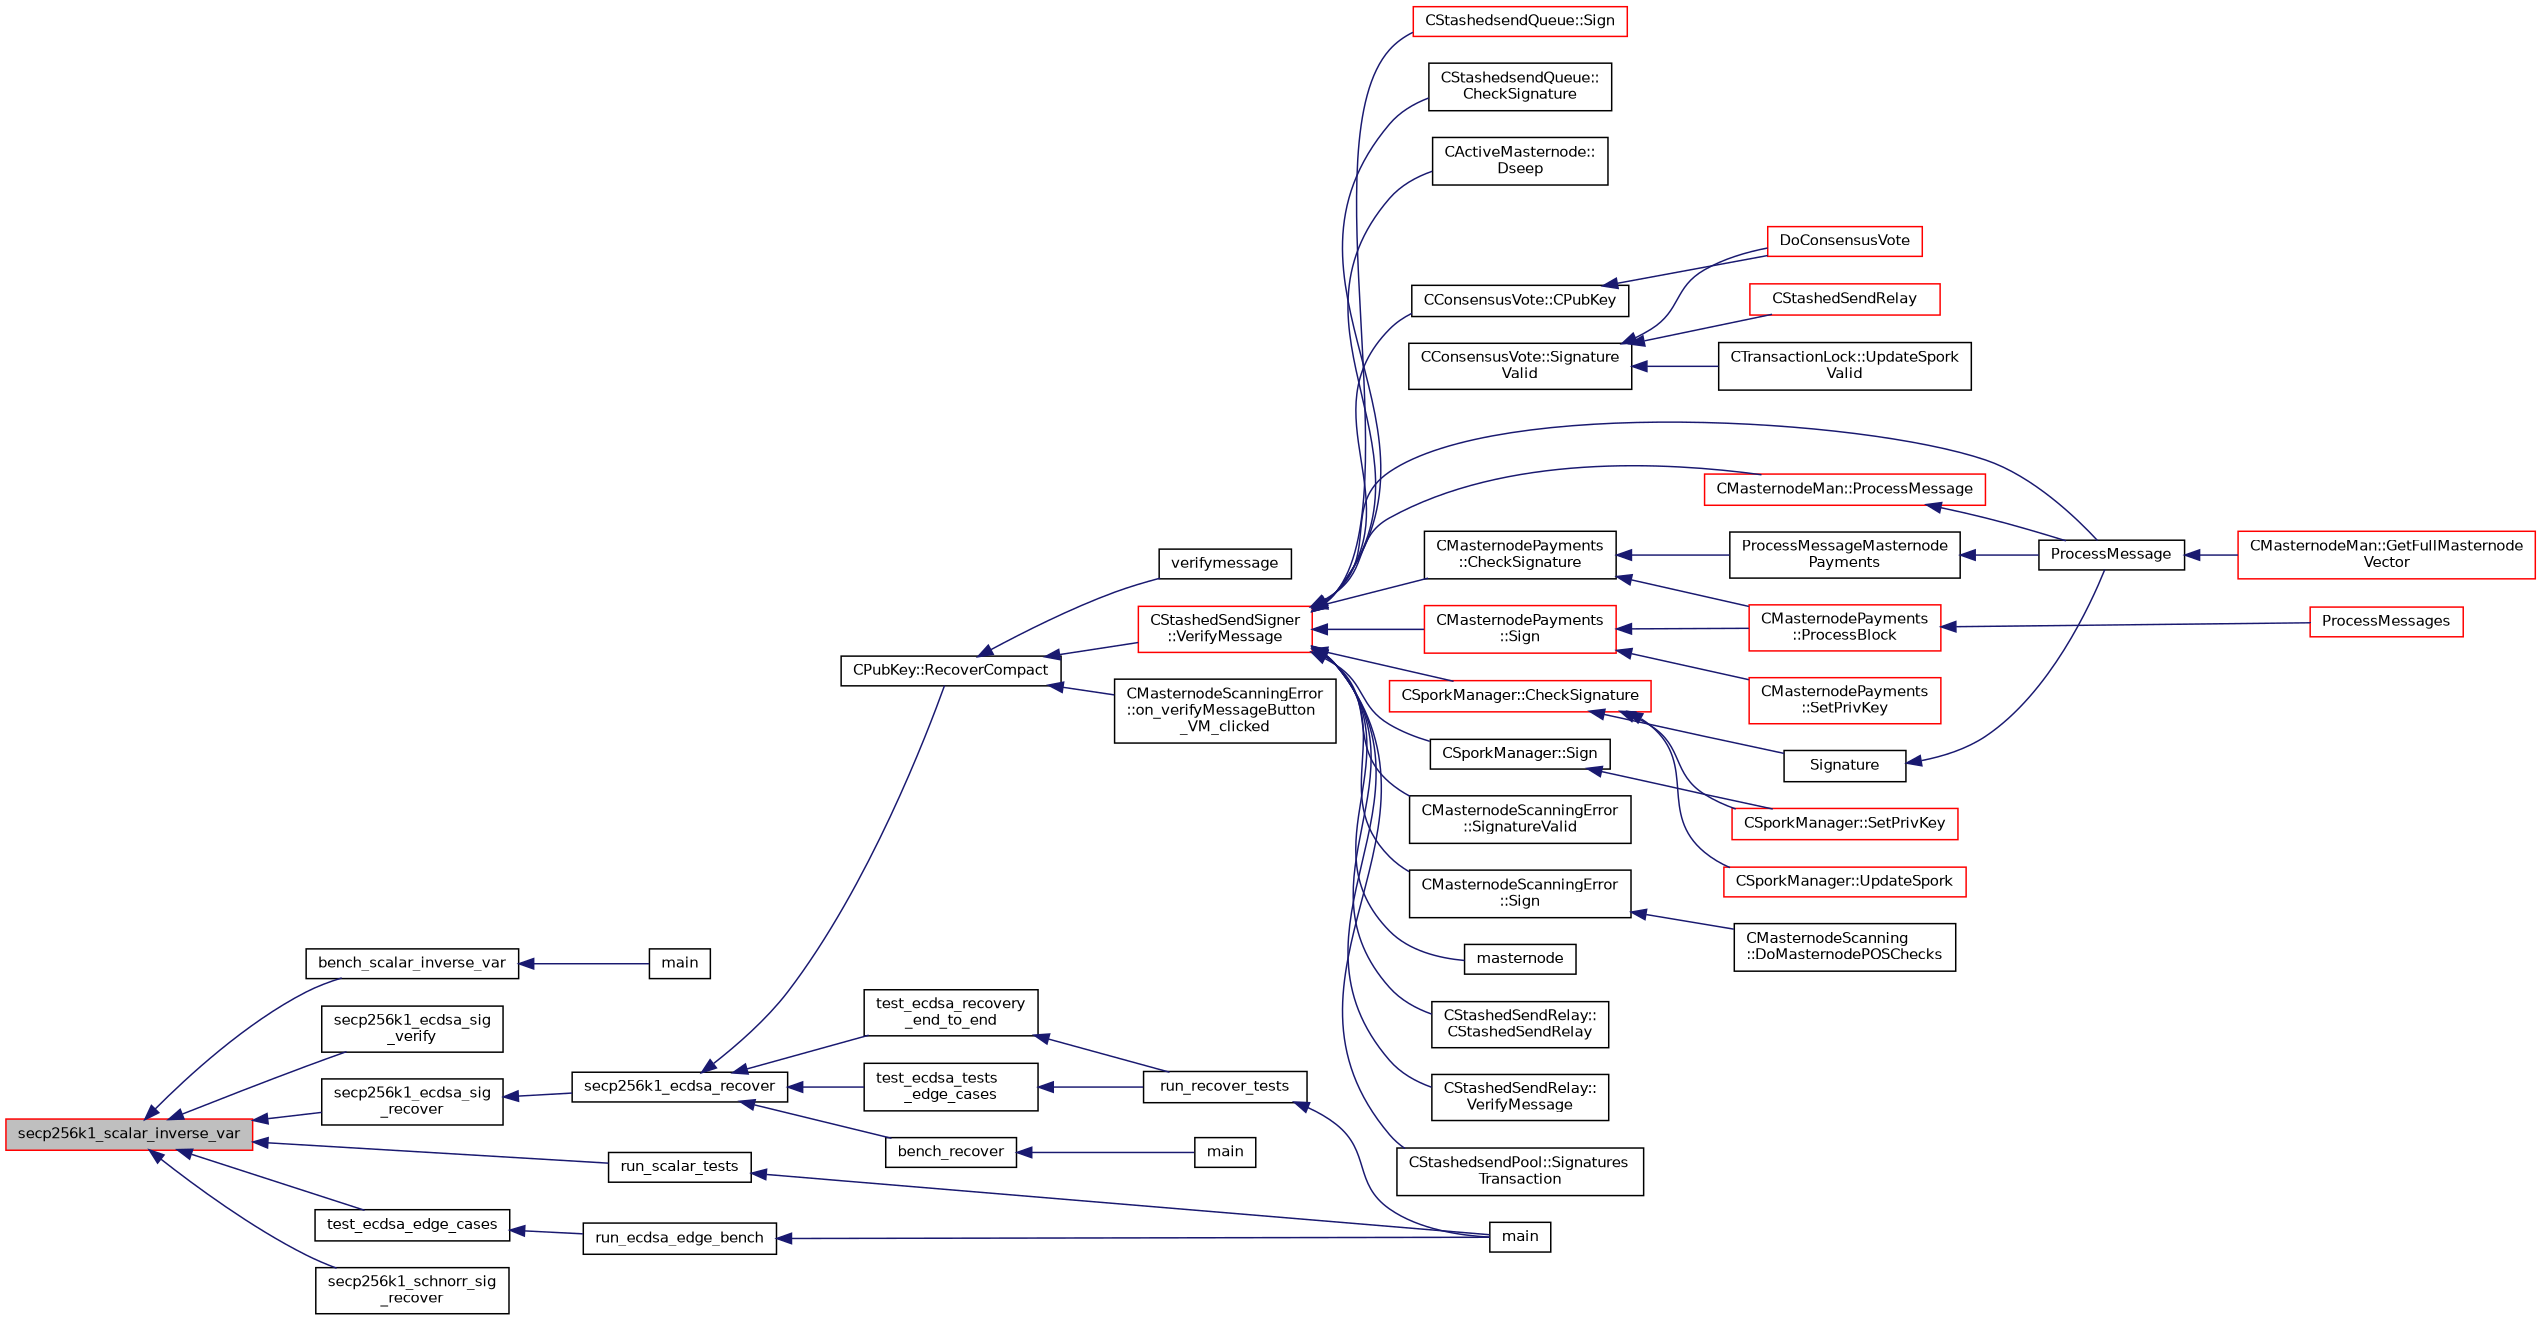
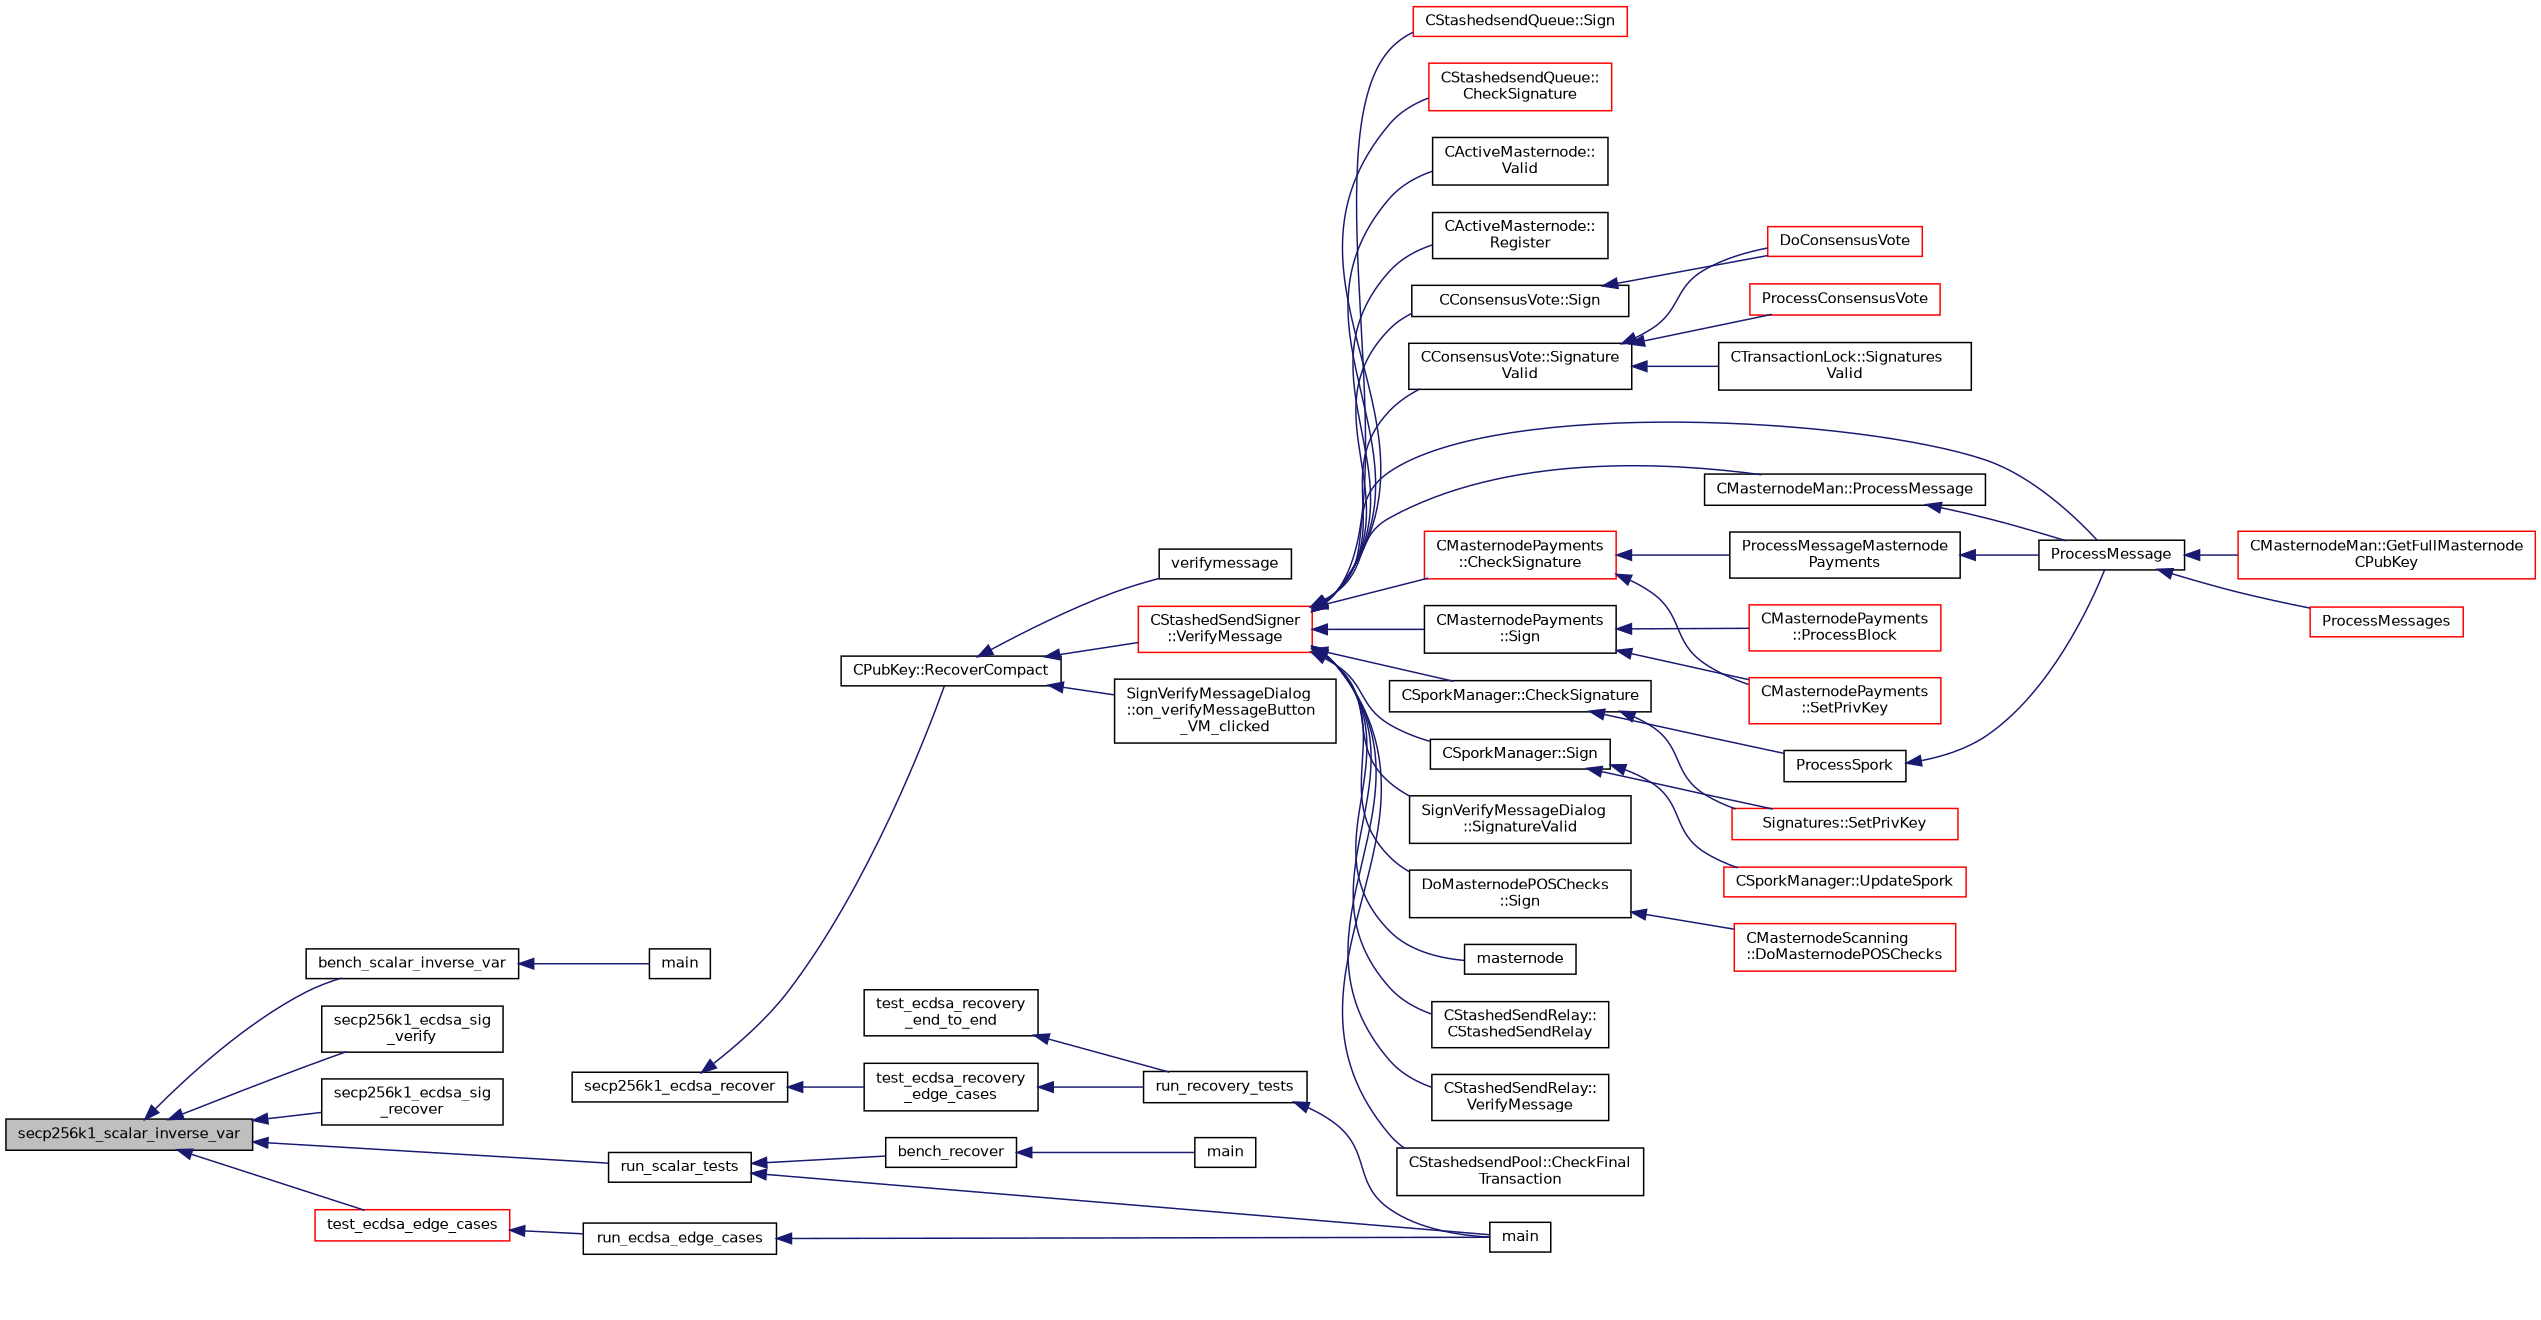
(1520, 87) -> (1520, 87)
(1520, 161) -> (1520, 161)
none -> (1520, 236)
(1845, 299) -> (1845, 299)
(1520, 301) -> (1520, 301)
(1845, 366) -> (1845, 366)
none -> (1363, 489)
(1845, 490) -> (1845, 490)
(1520, 555) -> (1520, 555)
(2387, 555) -> (2387, 555)
(1690, 593) -> (1683, 639)
(2133, 625) -> (2241, 593)
(1520, 629) -> (1520, 629)
(1520, 696) -> (1520, 696)
(1225, 711) -> (1225, 711)
(1845, 766) -> (1845, 766)
(1679, 798) -> (1679, 821)
(1520, 820) -> (1520, 820)
(1845, 824) -> (1845, 824)
(1520, 894) -> (1520, 894)
(1845, 947) -> (1845, 947)
(808, 1052) -> none
(951, 1087) -> (951, 1087)
(1225, 1087) -> (1225, 1087)
(545, 1095) -> none
(823, 1122) -> (826, 1159)
(129, 1135) -> (129, 1135)
(1520, 1172) -> (1520, 1172)
(412, 1225) -> (412, 1225)
(680, 1239) -> (680, 1239)
(412, 1291) -> none
